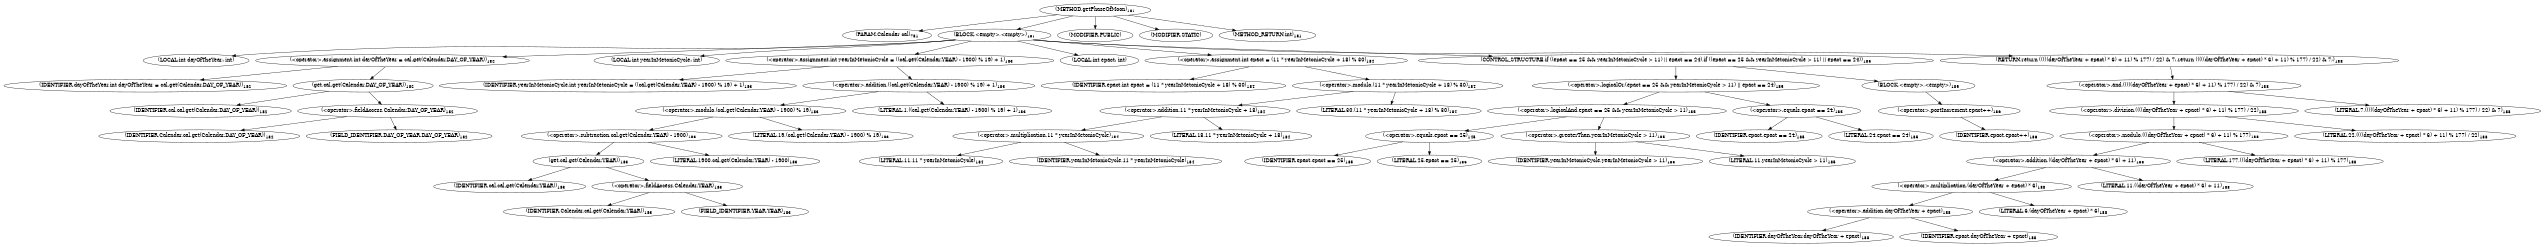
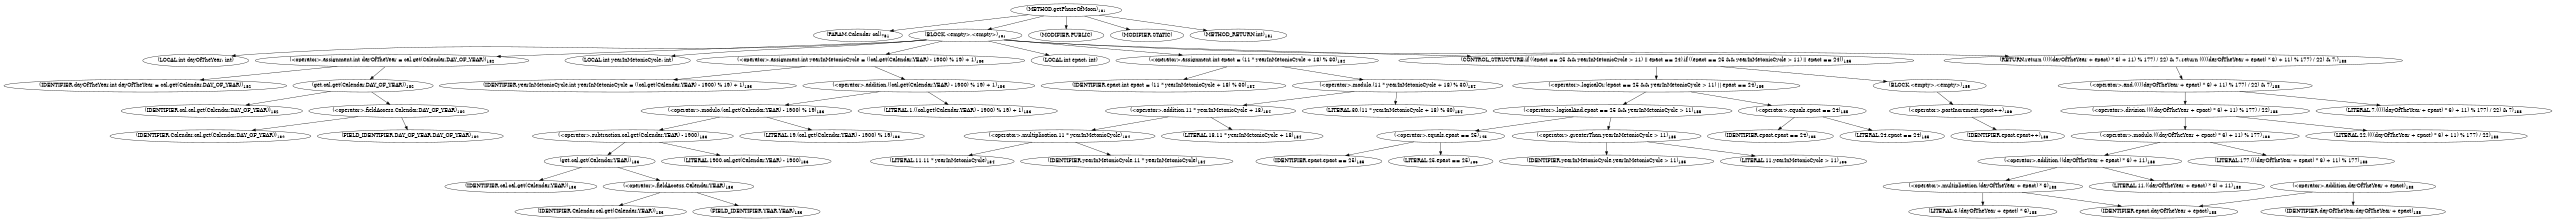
(1933, 199) -> (2070, 199)
